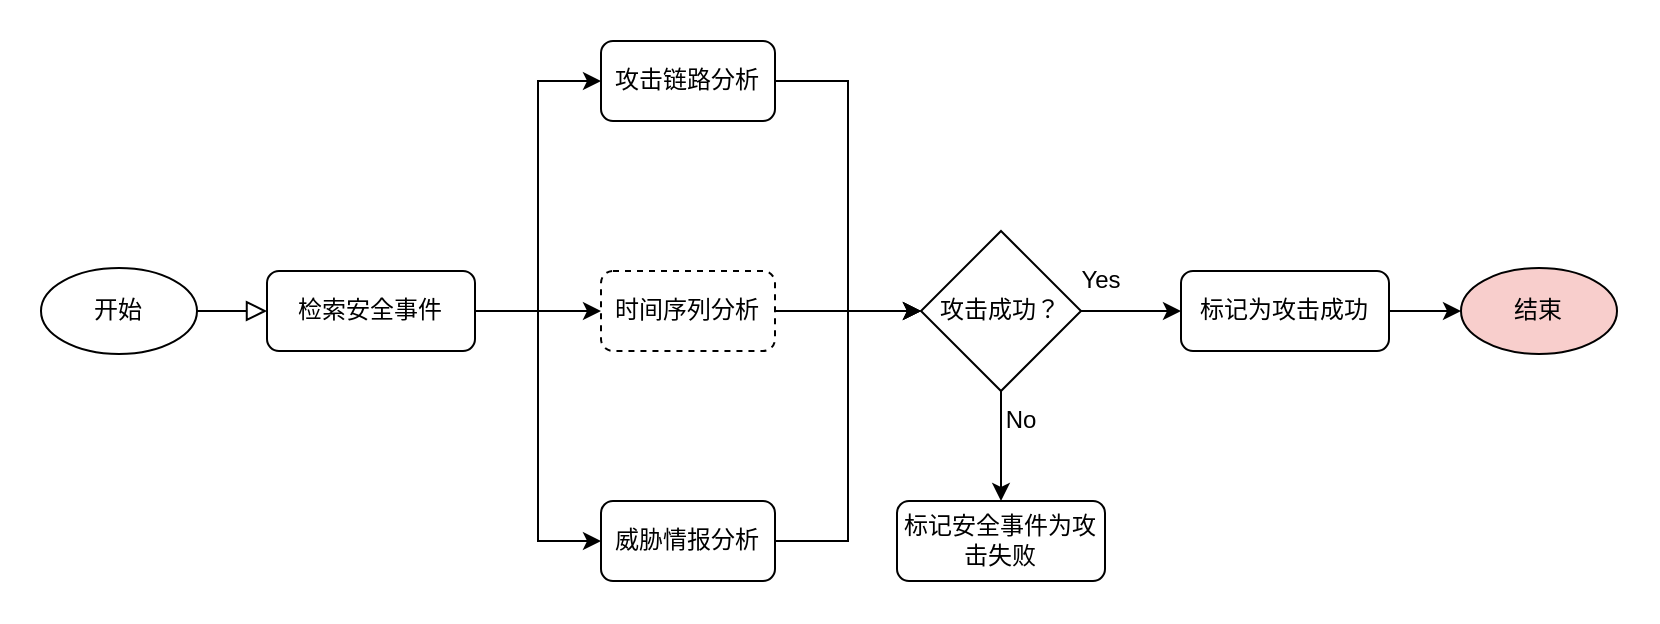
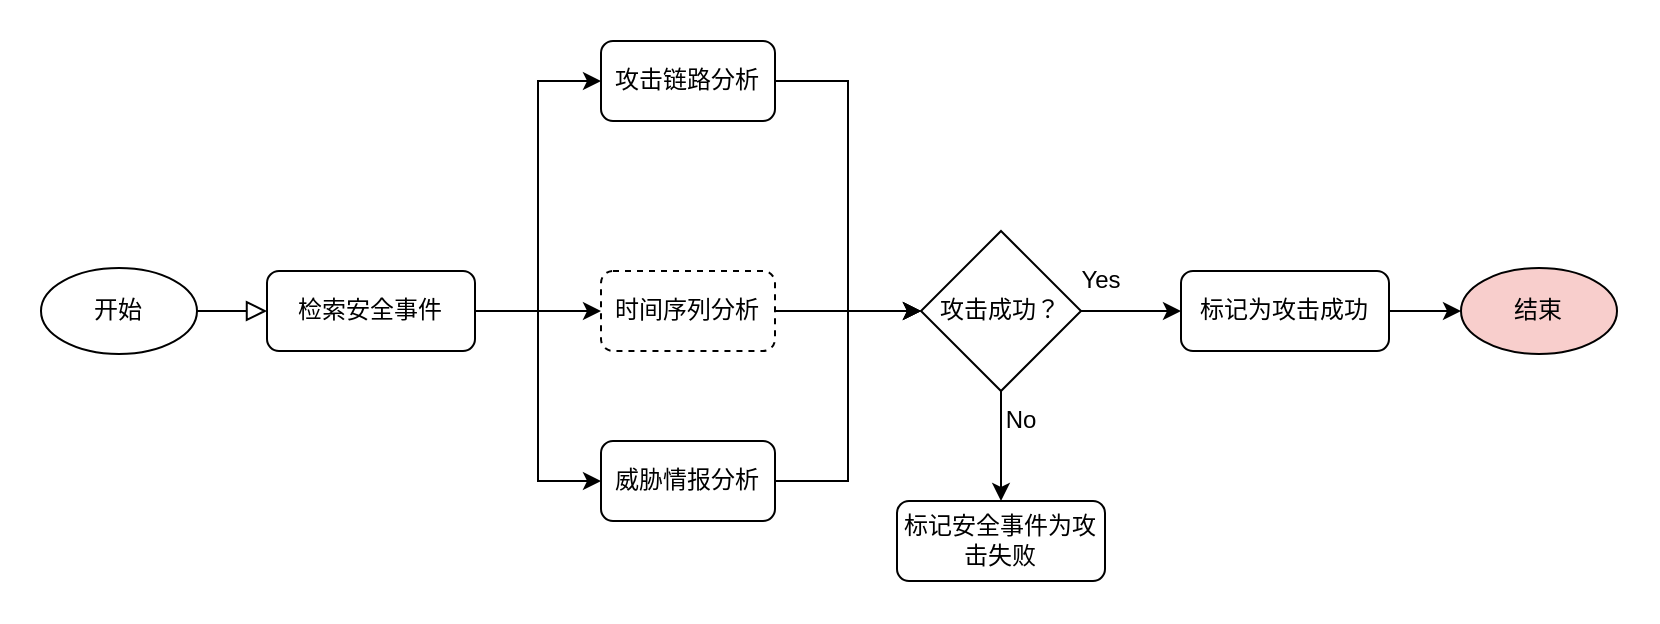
(688, 541) -> (688, 481)
